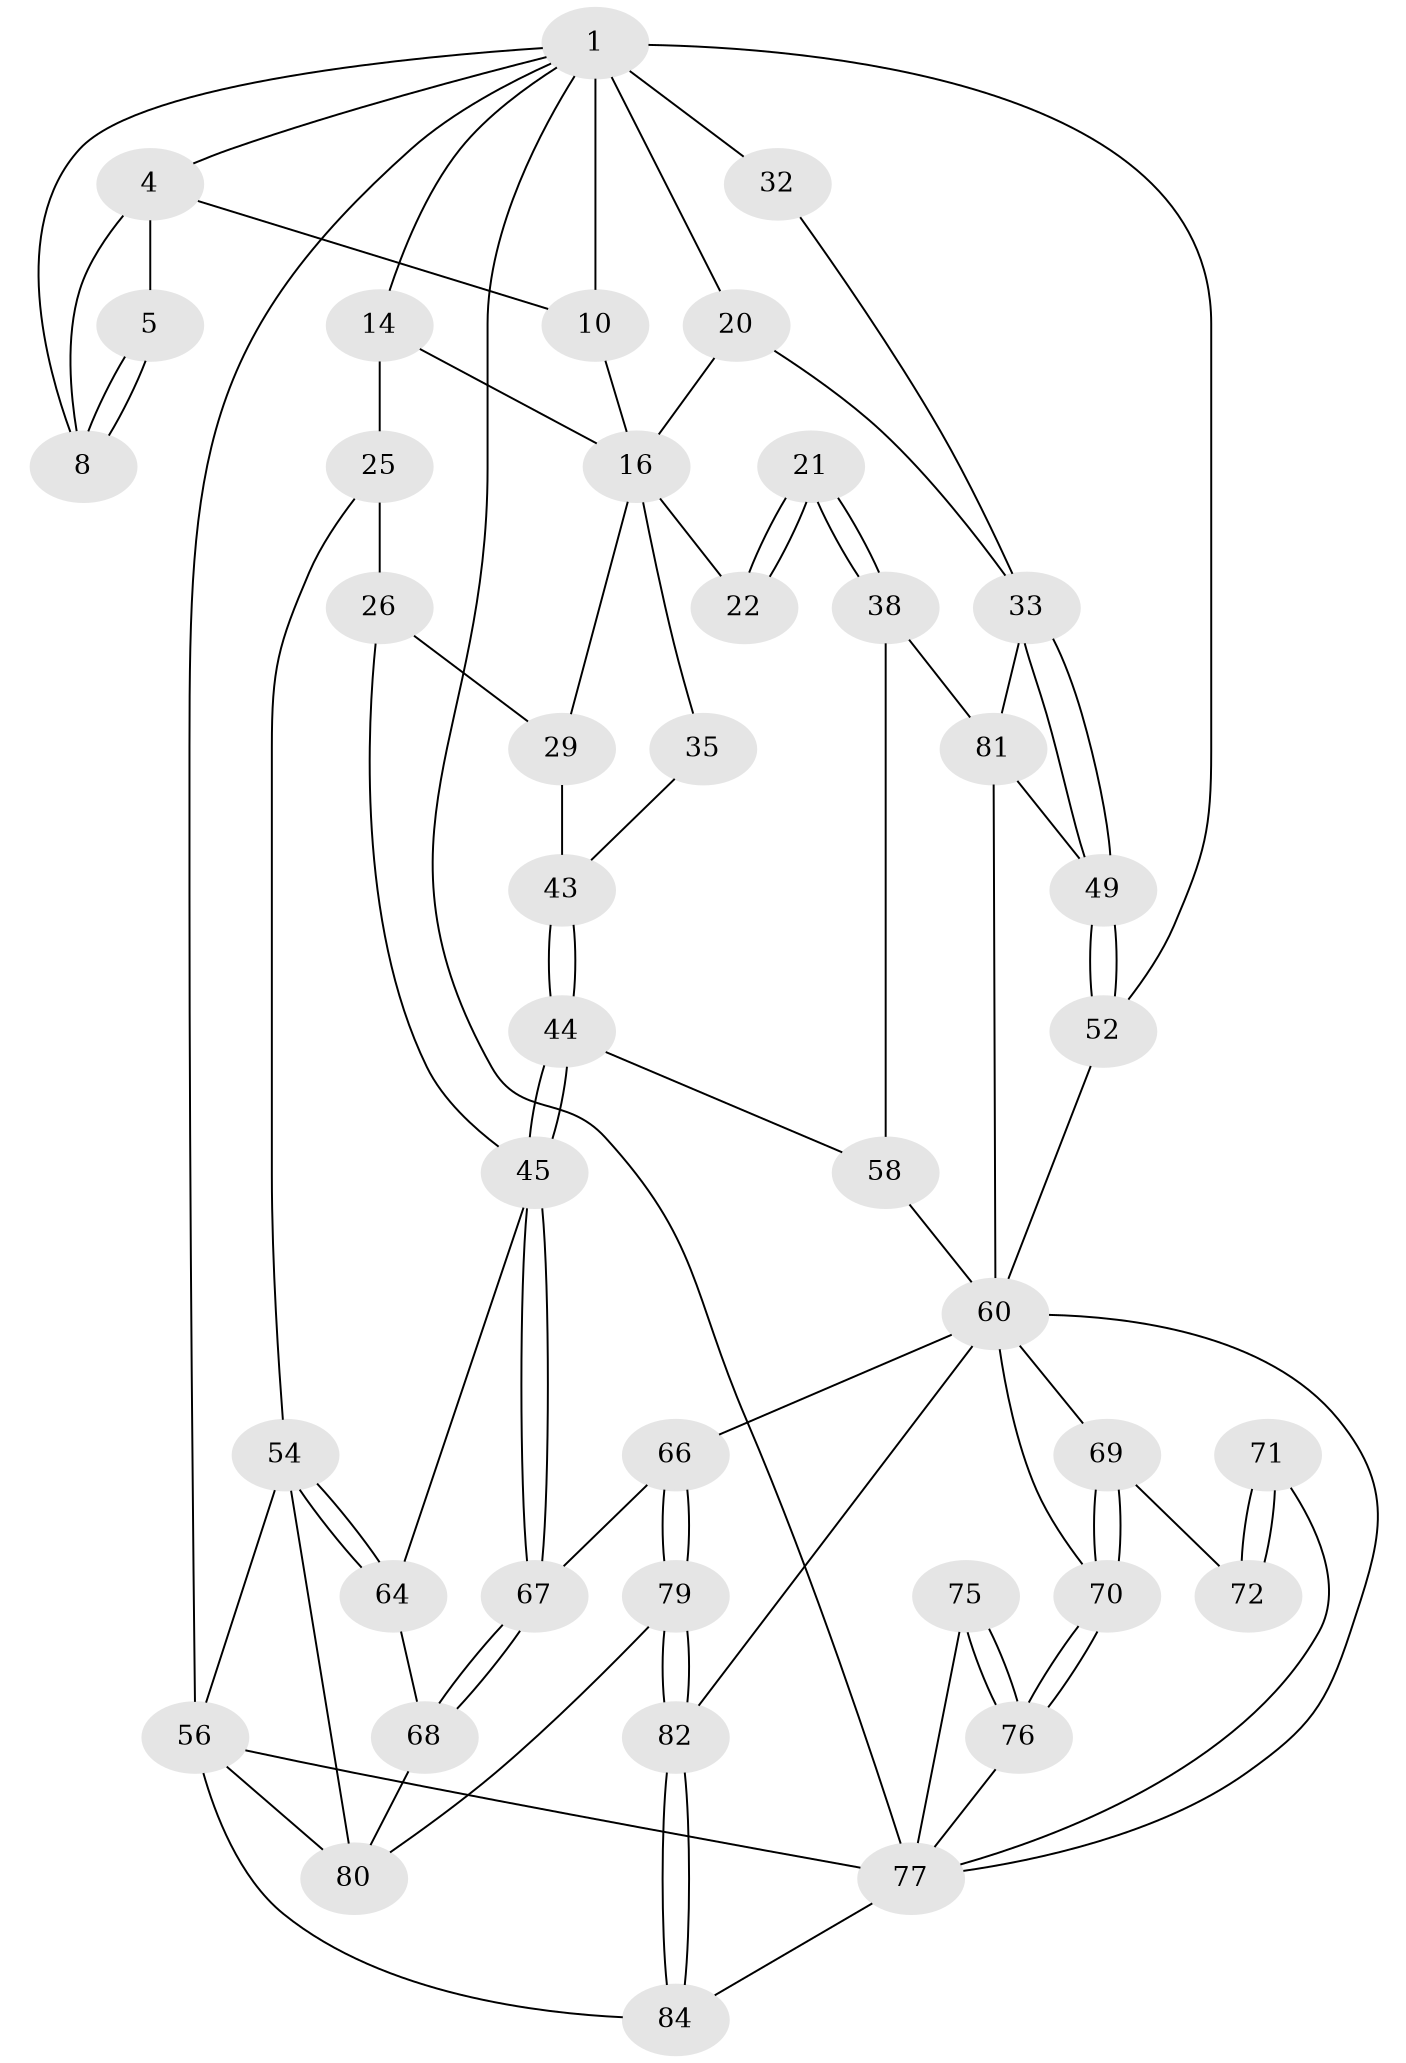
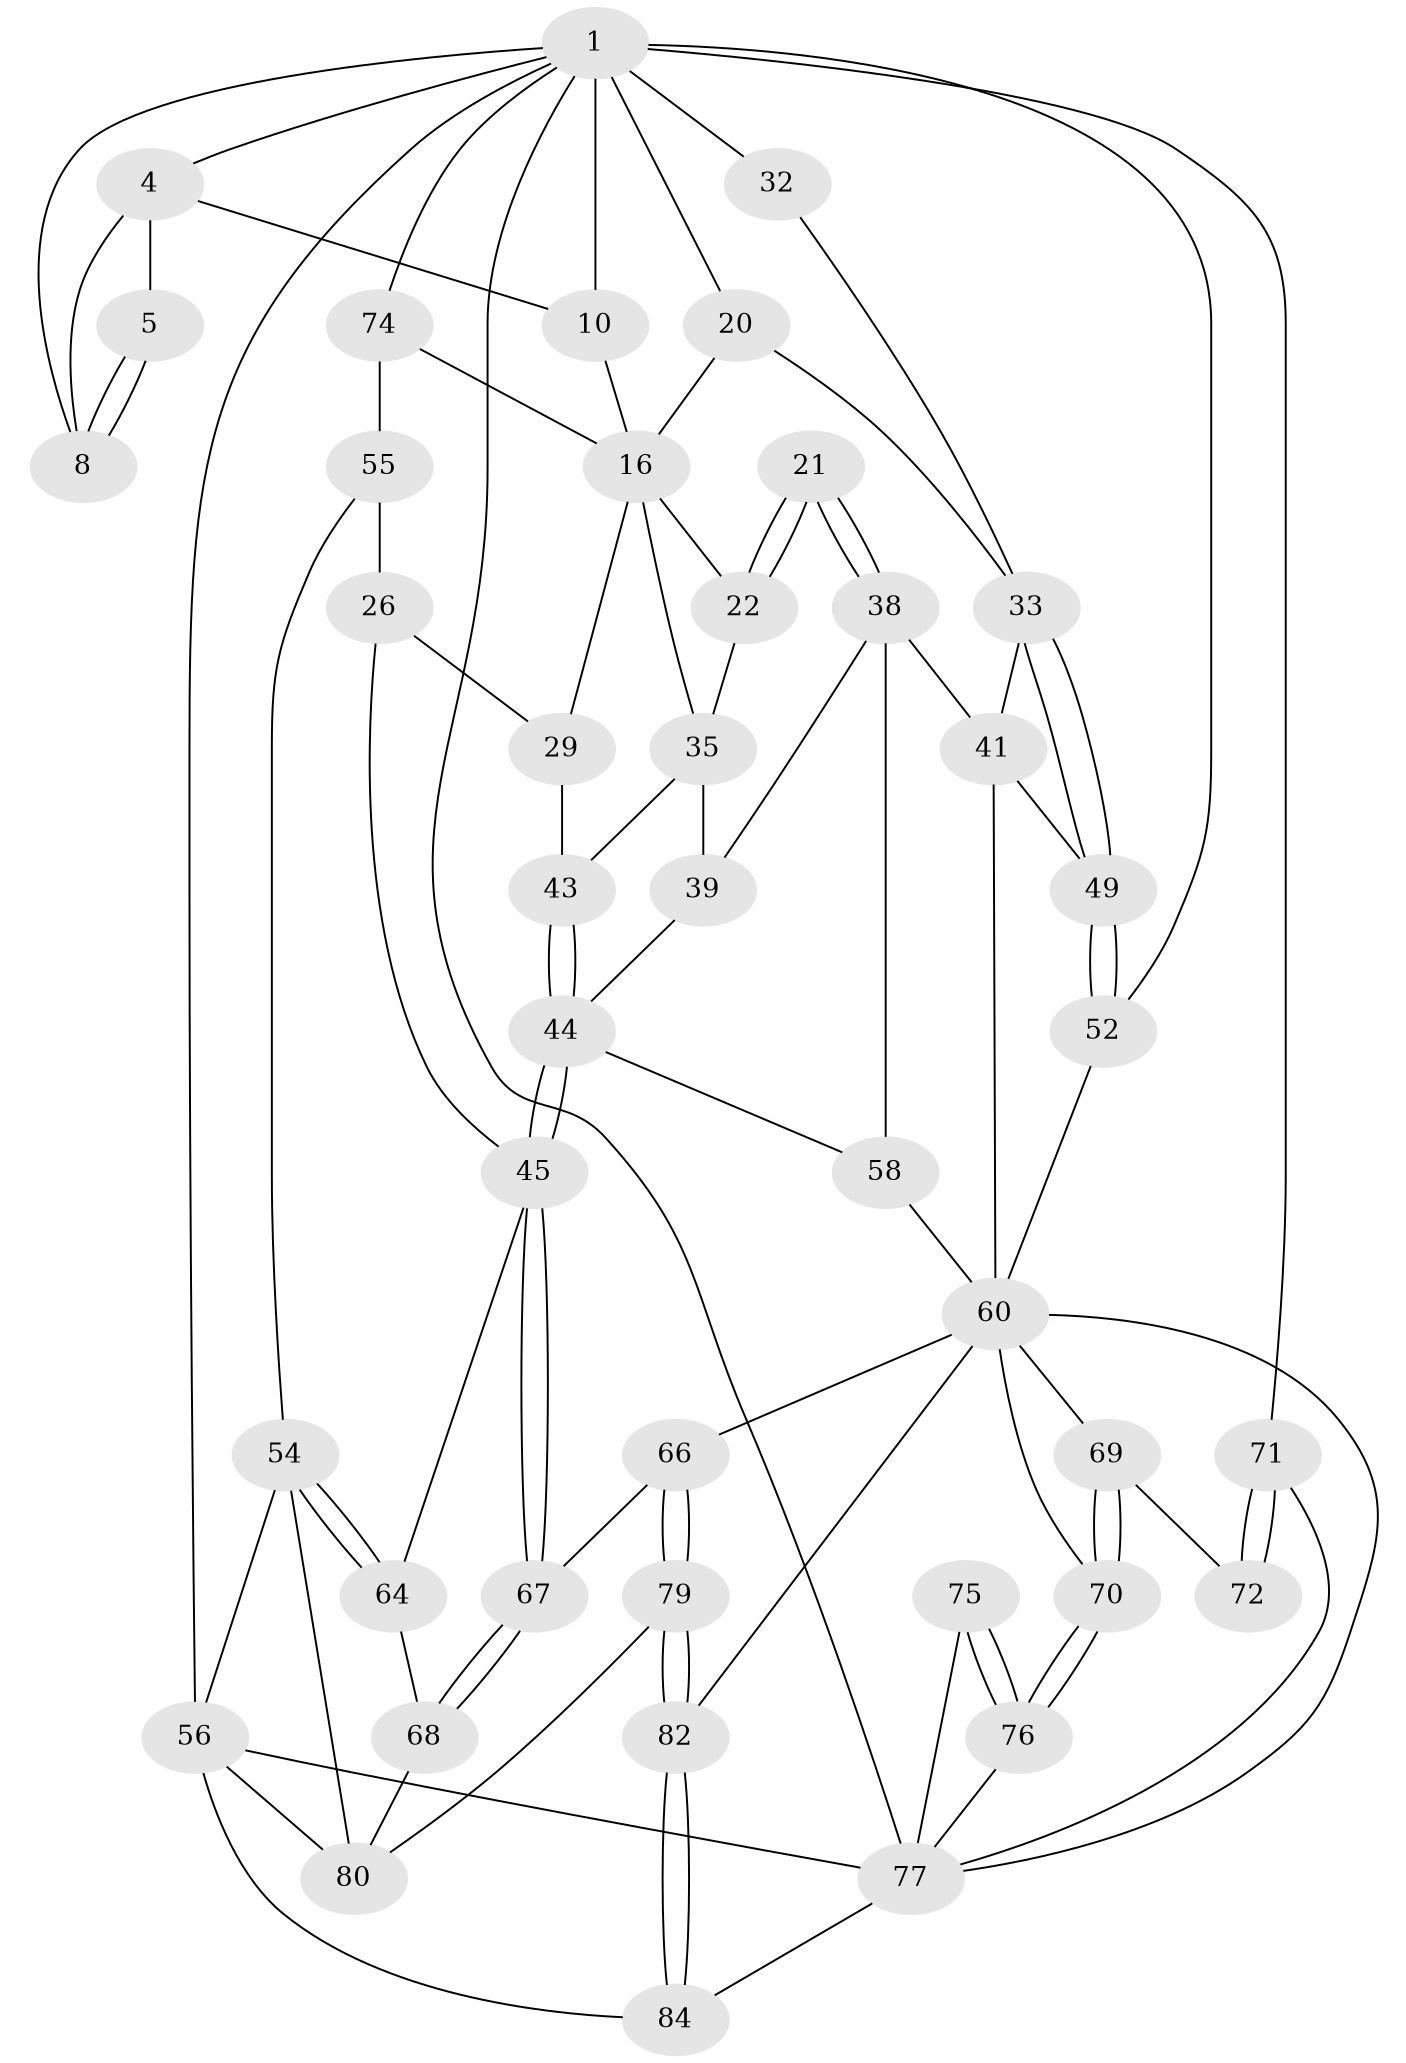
(380, 326) -> (380, 326)
(380, 467) -> (380, 467)
none -> (1286, 493)
none -> (724, 679)
(994, 749) -> (994, 749)
none -> (703, 890)
